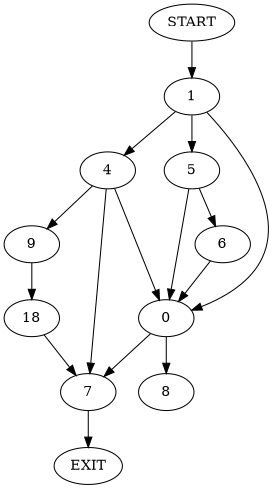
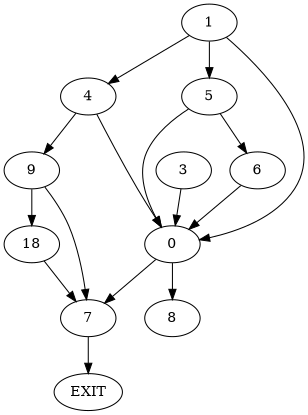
(192, 23) -> none
none -> (184, 170)
(98, 276) -> (72, 235)
